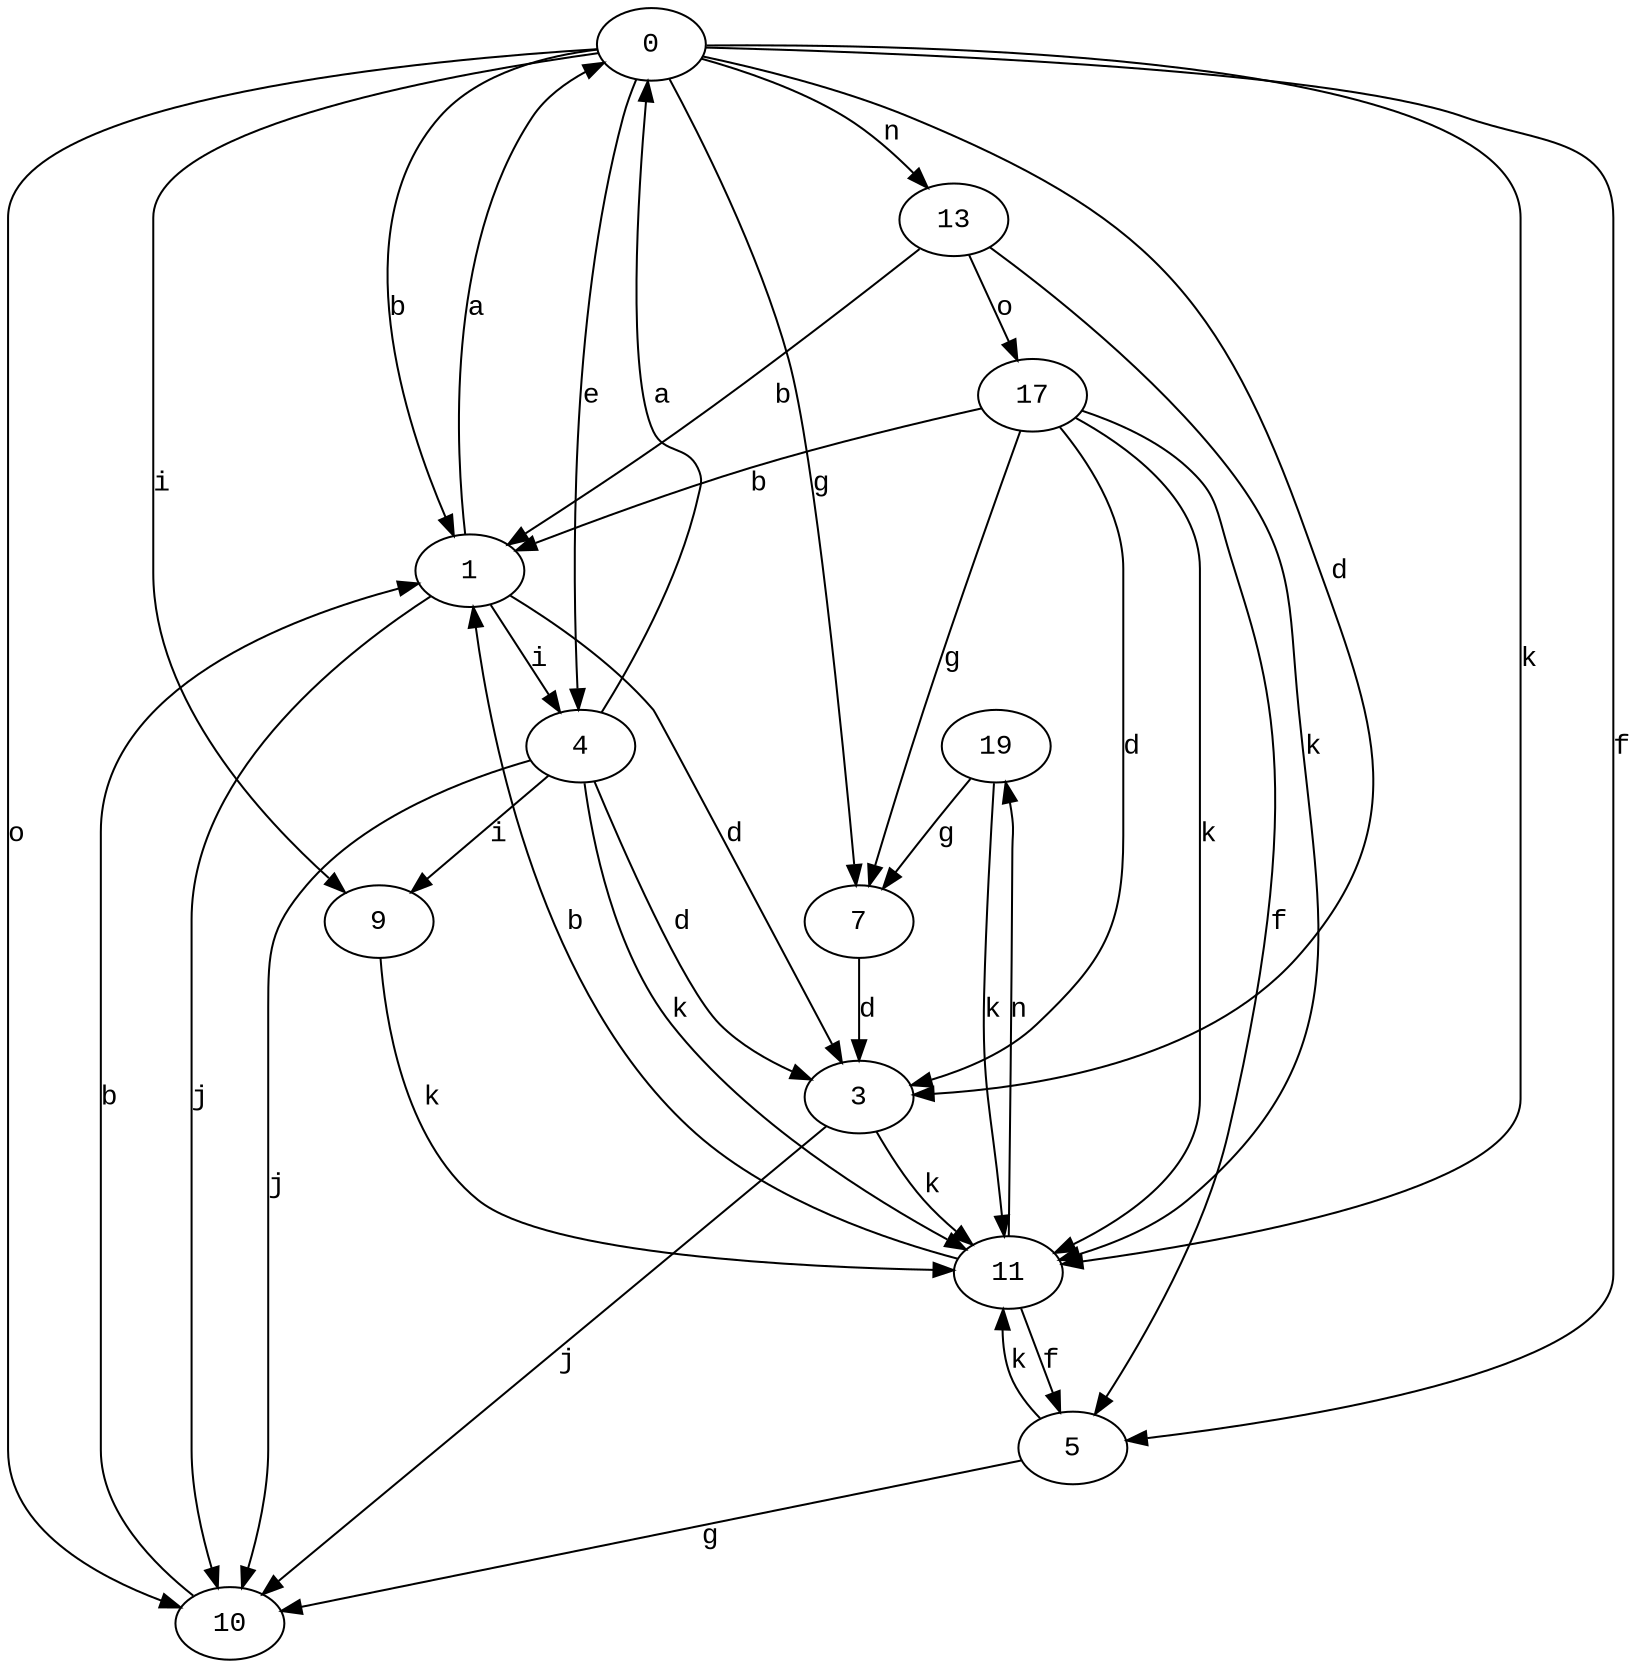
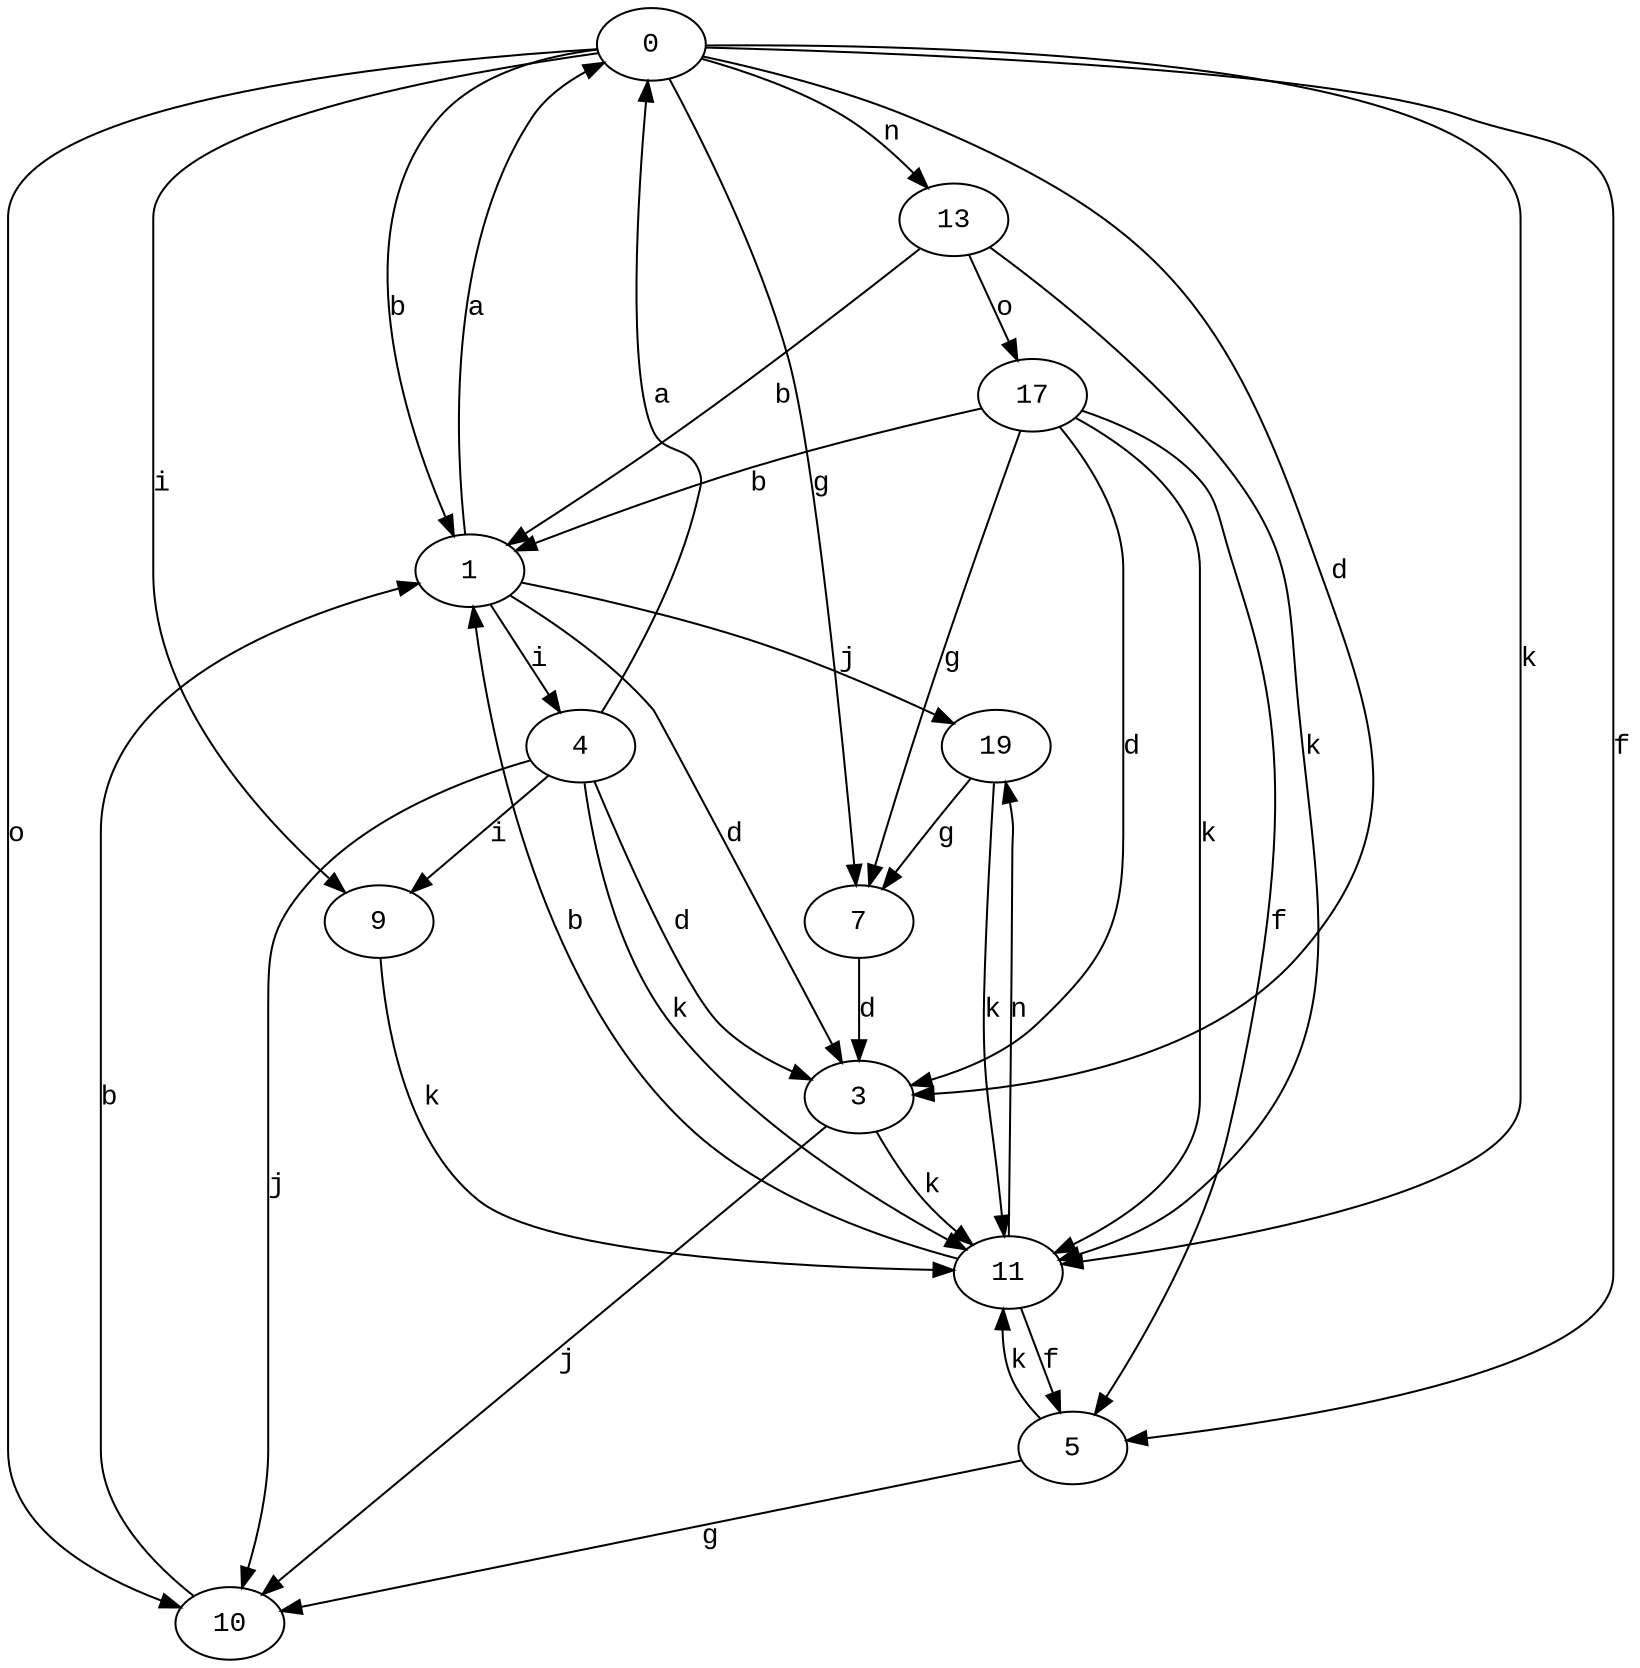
(582, 381) -> none
(192, 1036) -> (733, 635)
